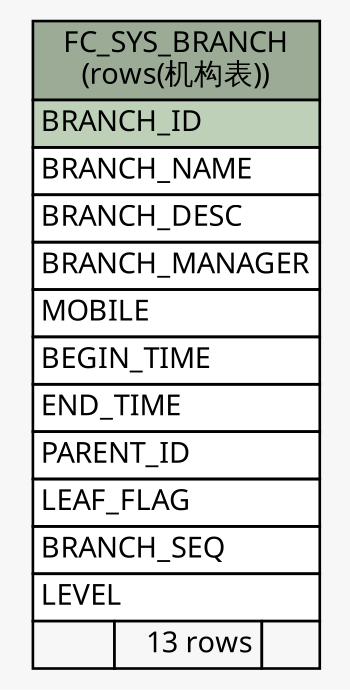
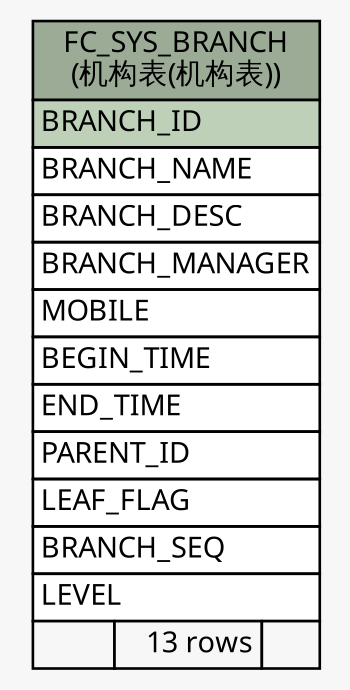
(176, 75) -> (176, 75)
